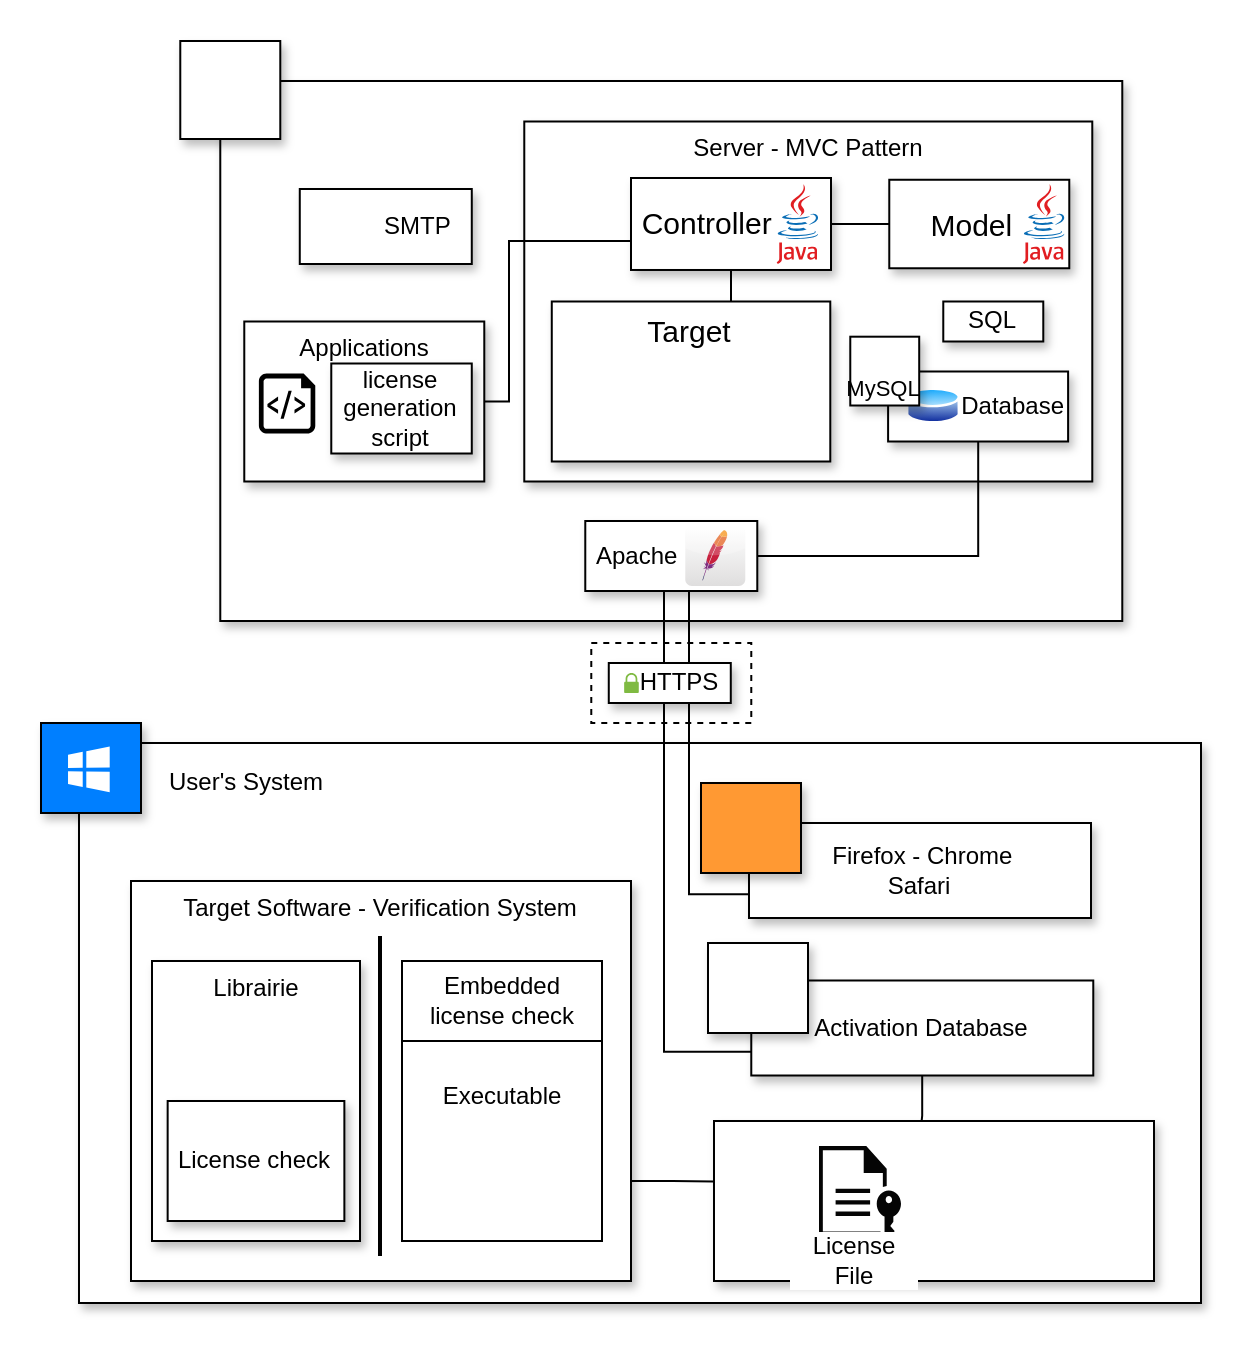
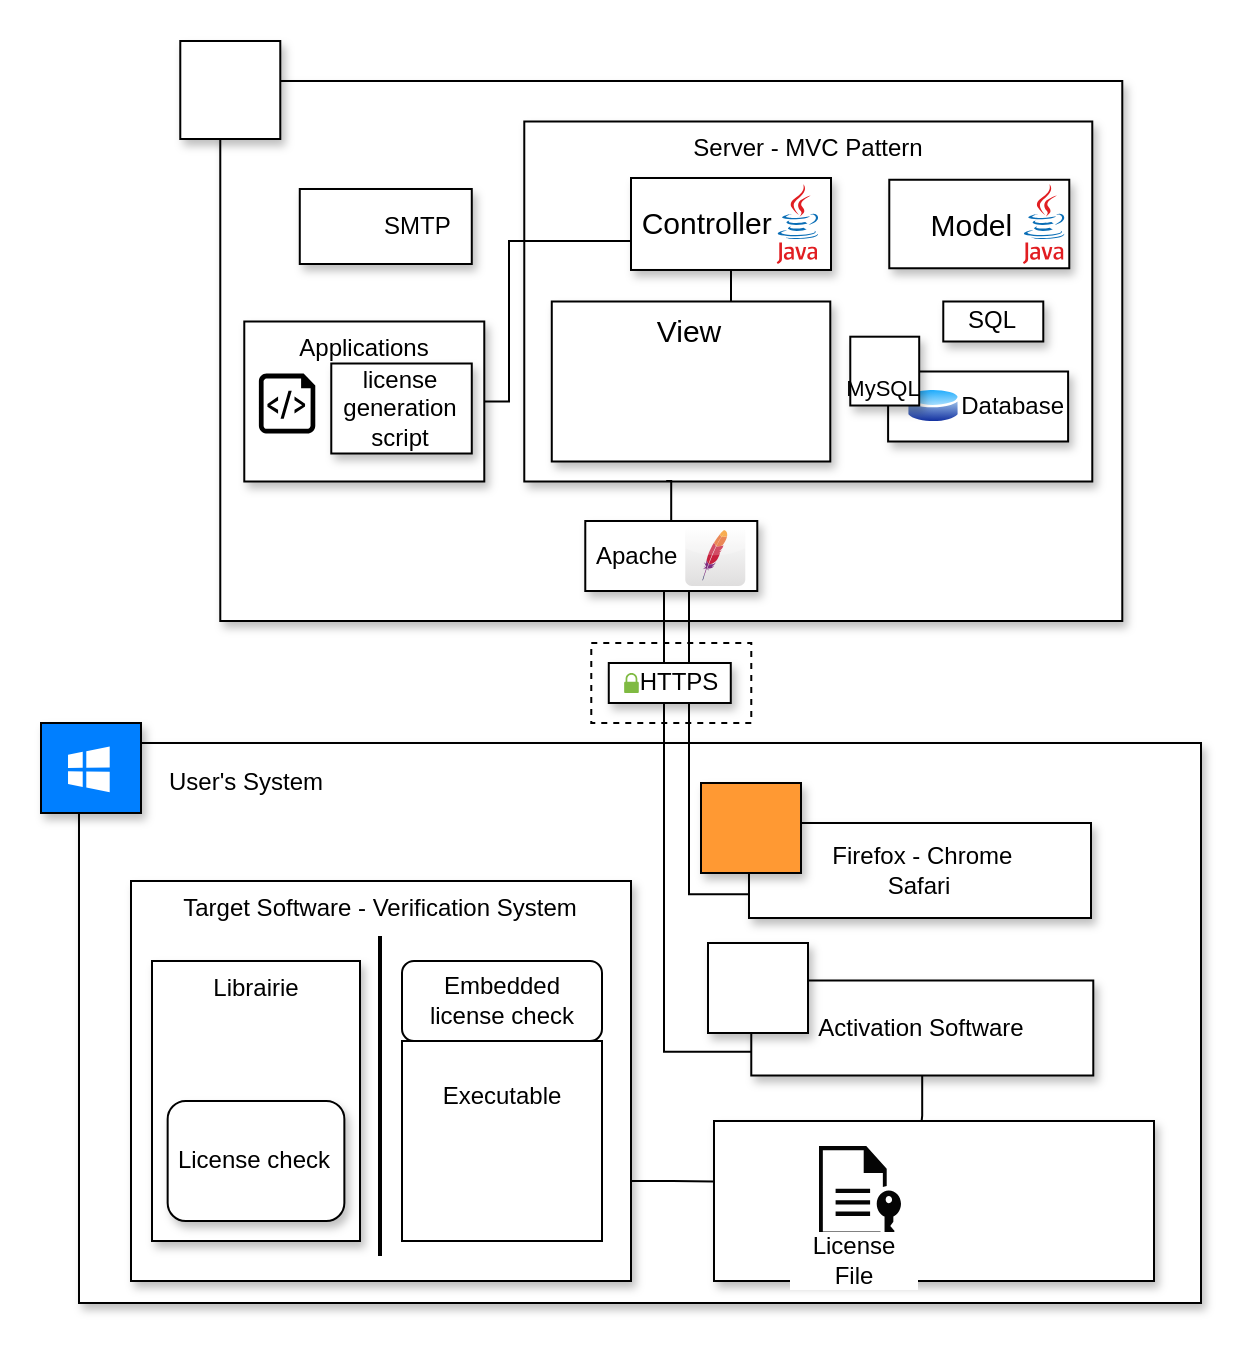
(861, 224) -> none
(690, 329) -> (690, 329)
(925, 556) -> (671, 499)
(502, 1001) -> (502, 1001)
(922, 1029) -> (922, 1029)
(256, 1161) -> (256, 1161)
